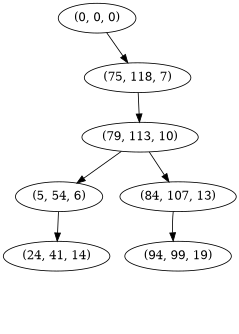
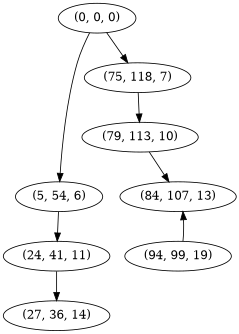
(103, 165) -> (69, 102)
(173, 222) -> (184, 230)
(57, 256) -> (57, 256)
none -> (57, 316)
